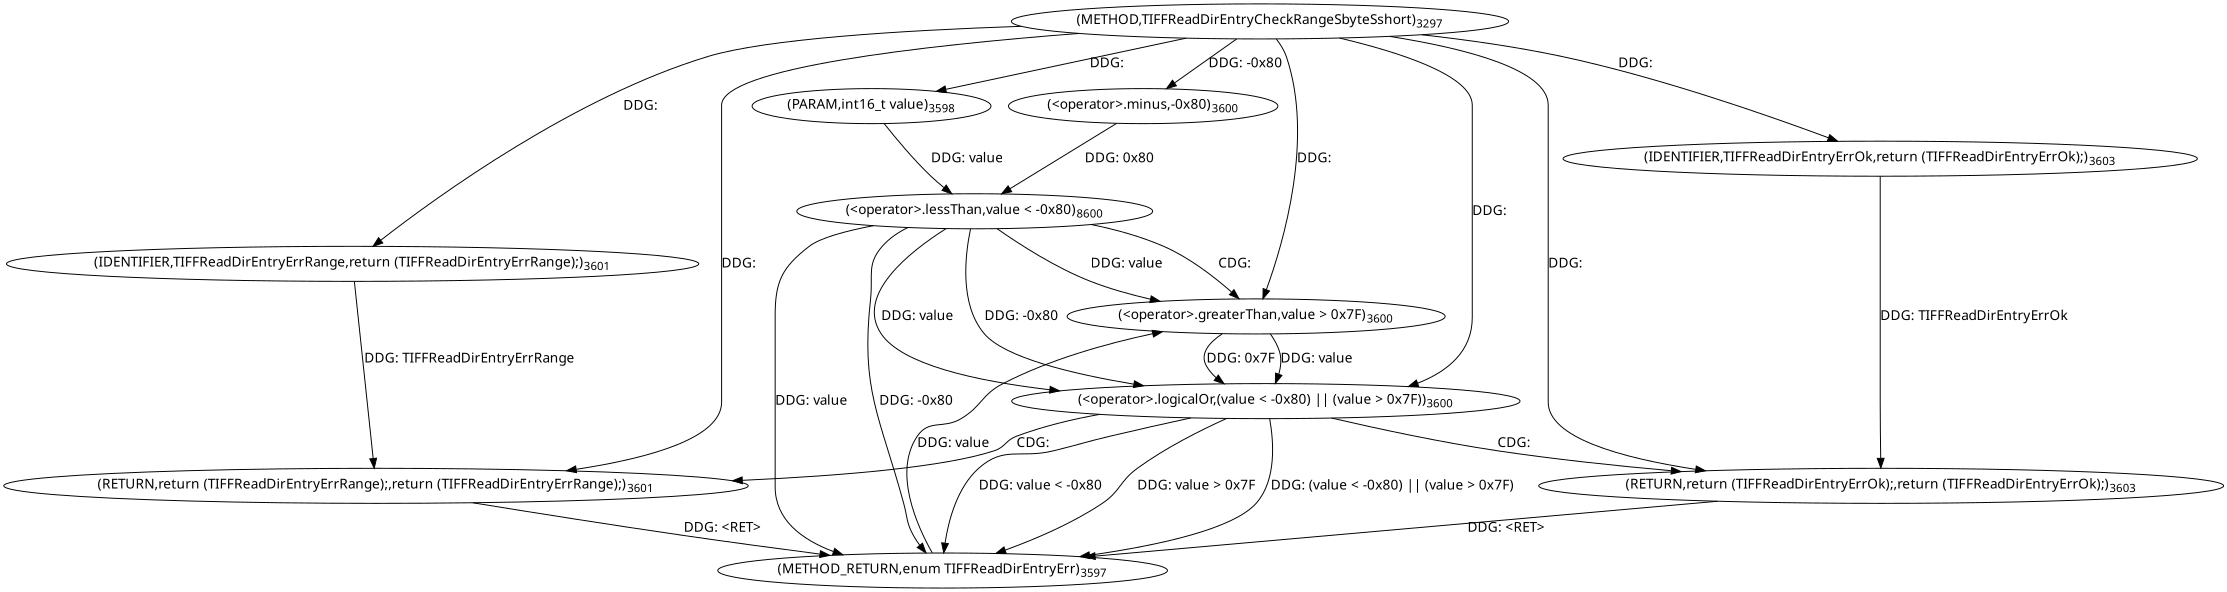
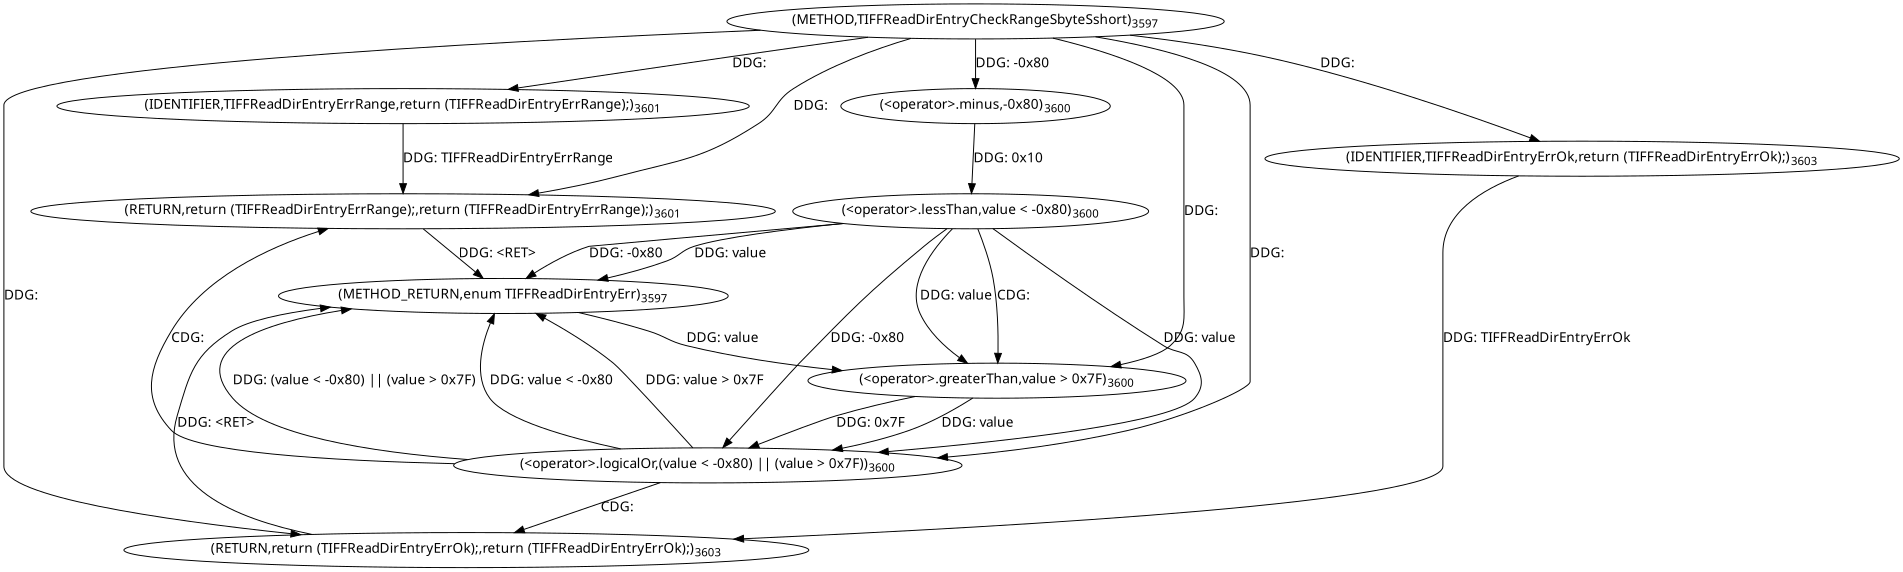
(1430, 20) -> (1145, 20)
(872, 106) -> none
(1120, 159) -> (1009, 159)
(1090, 210) -> (1086, 210)
